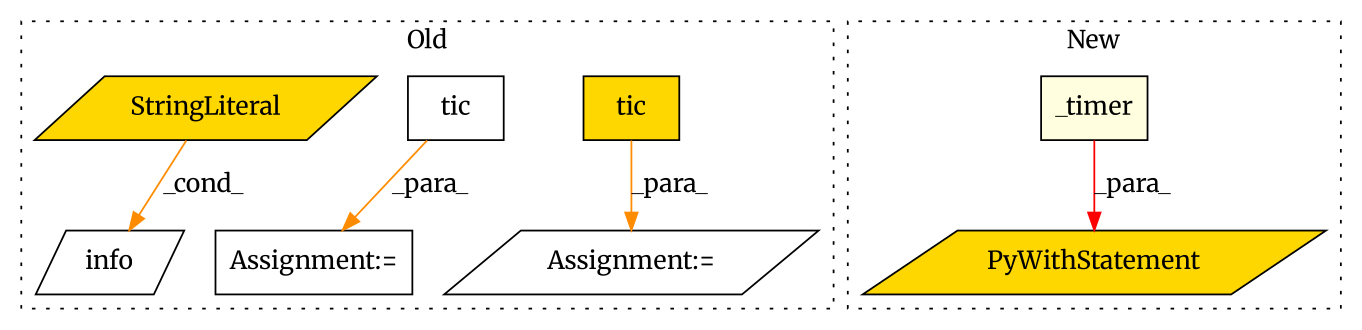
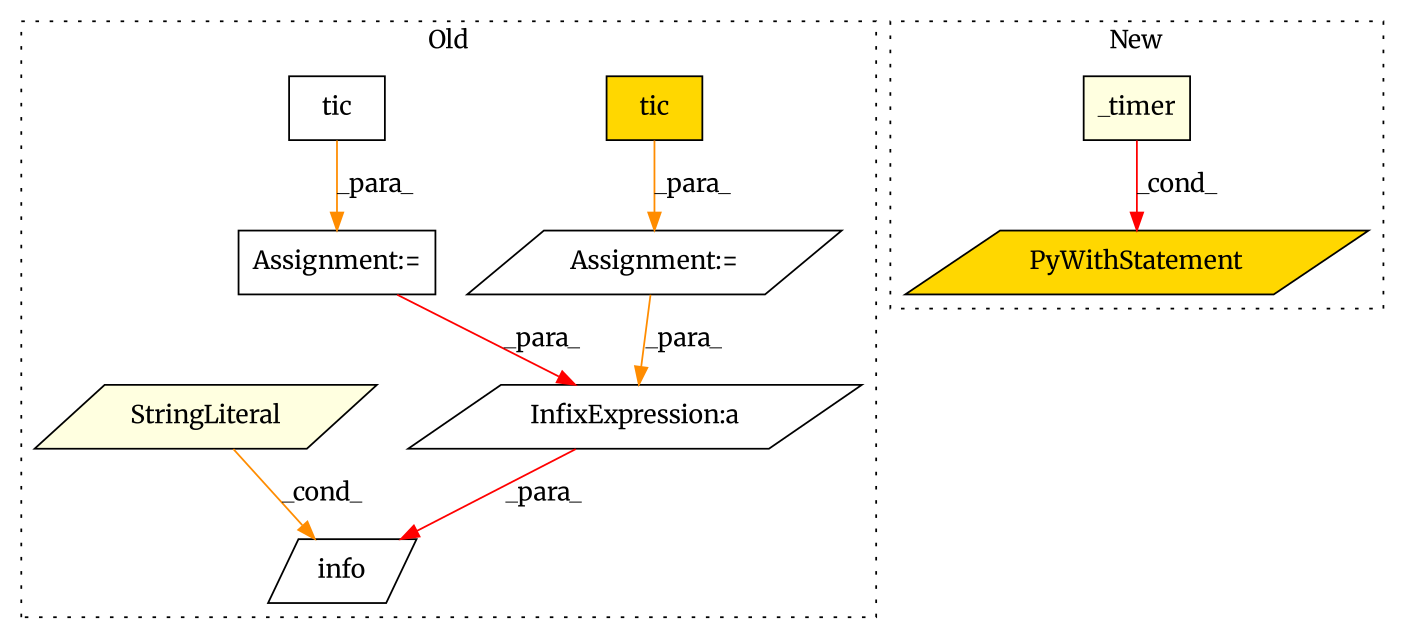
(206, 108) -> (206, 417)
(1132, 185) -> (1178, 185)
none -> (635, 417)
